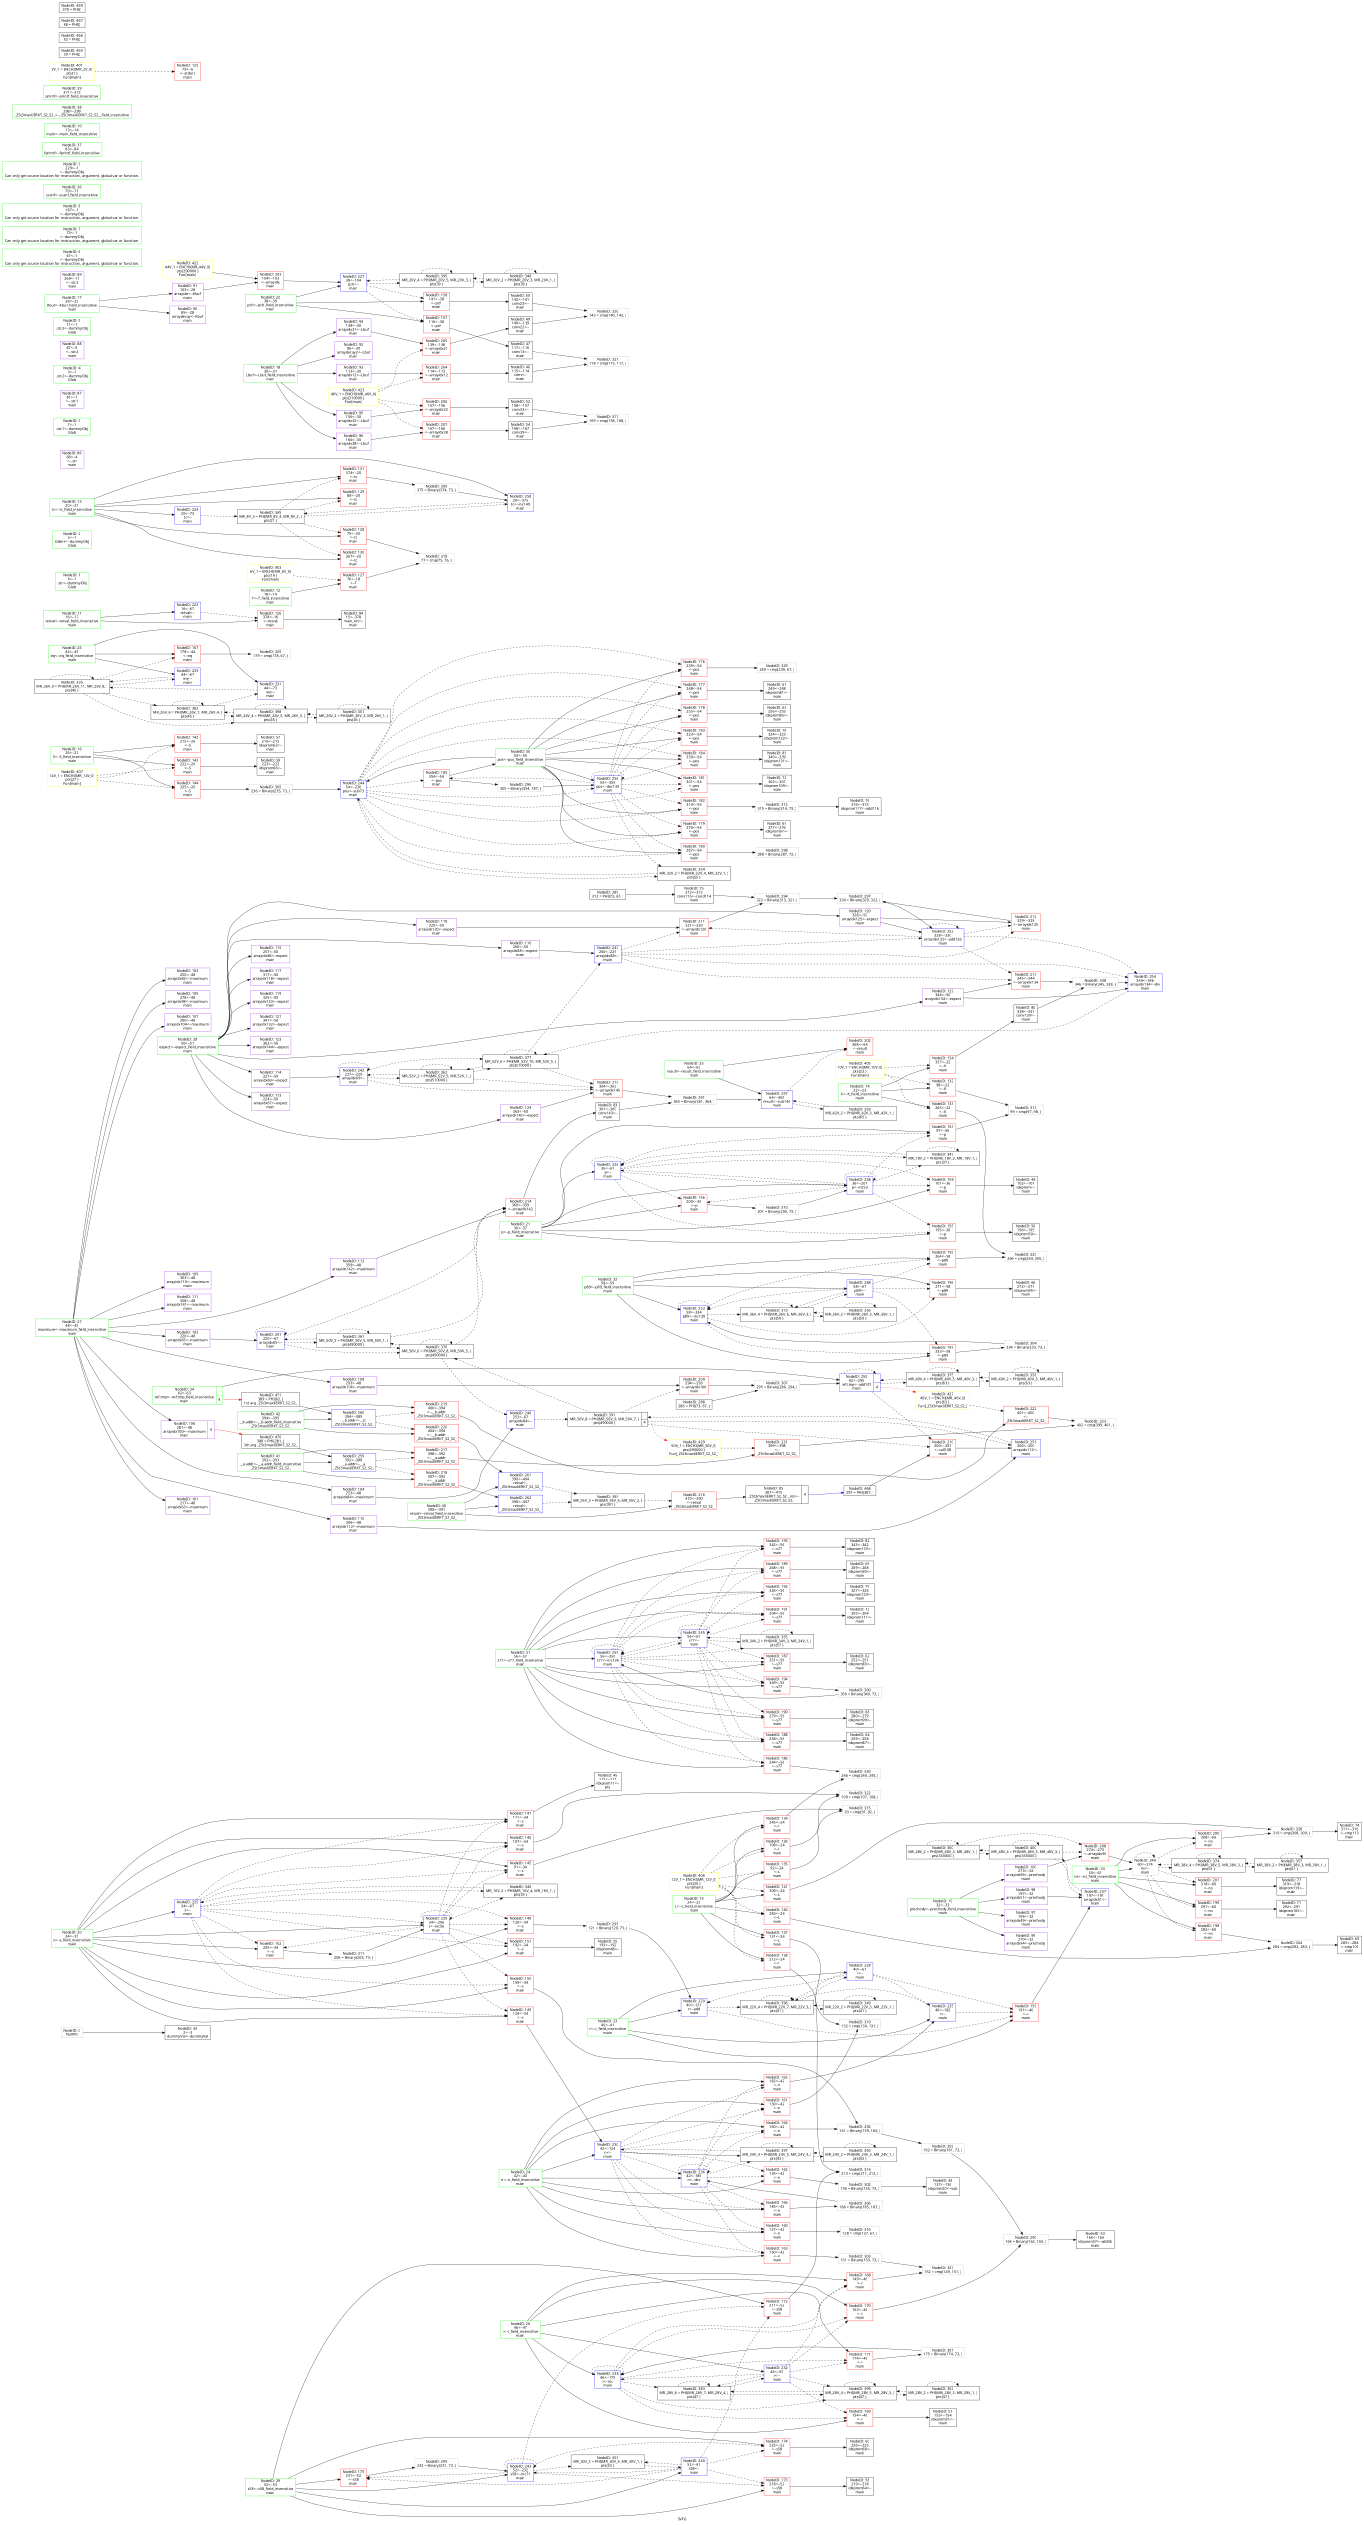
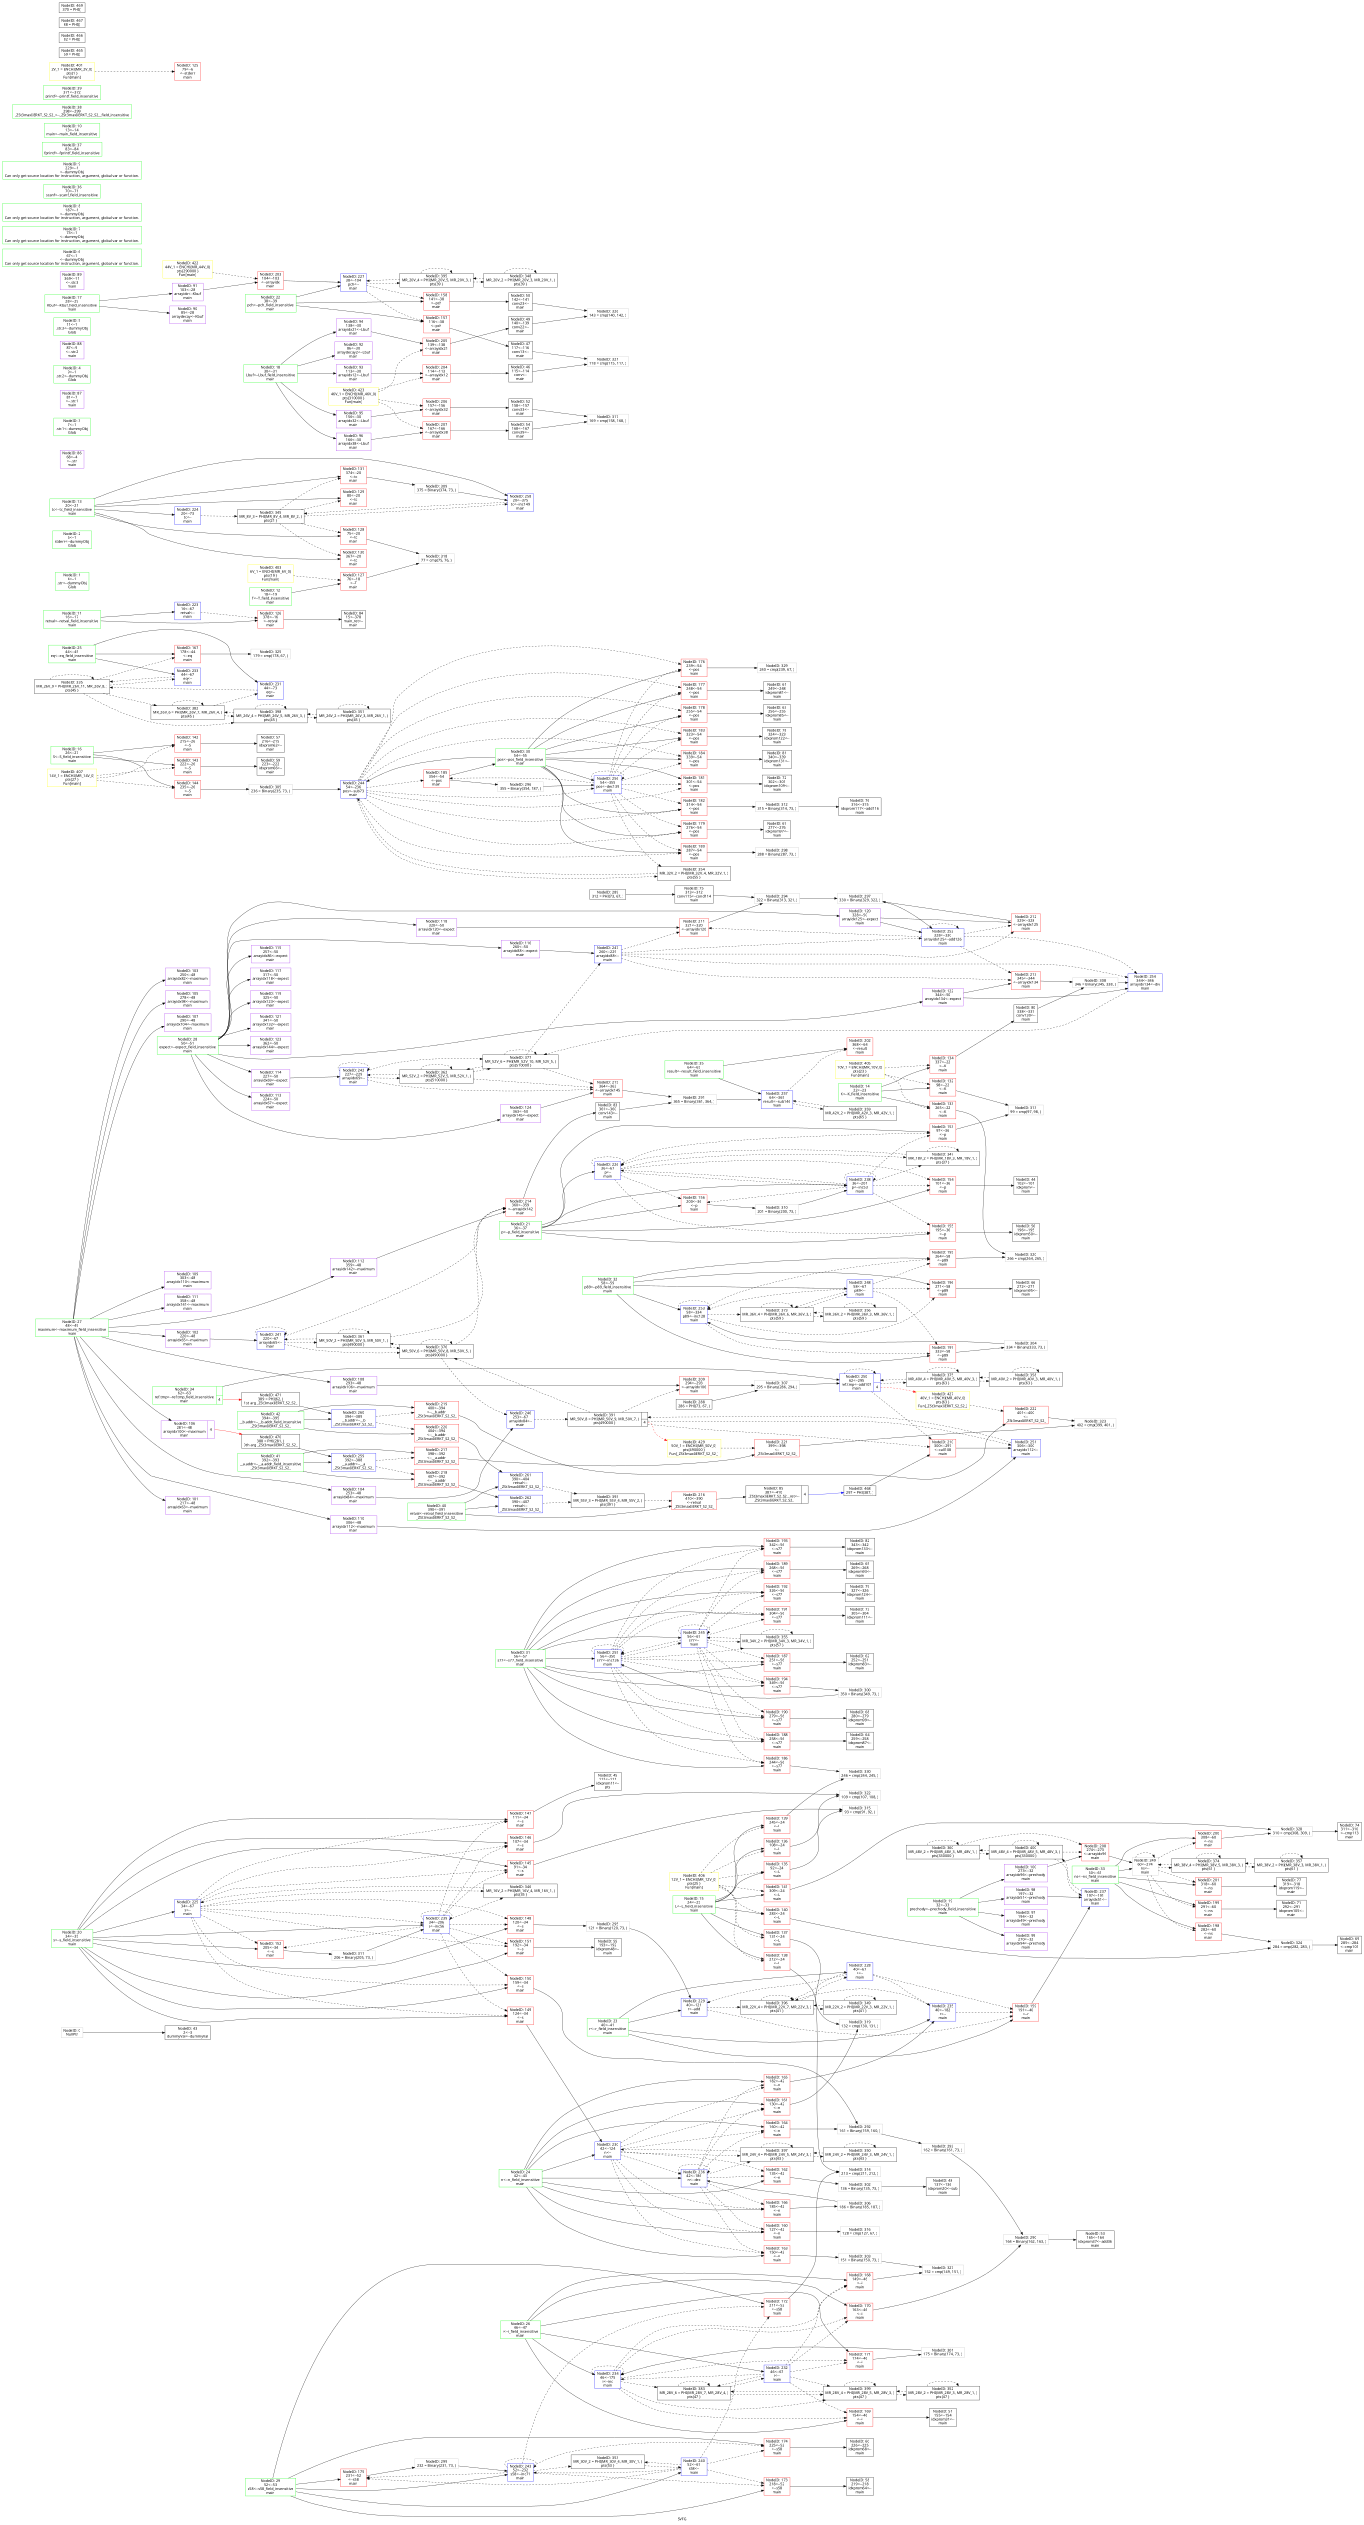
(234, 275) -> (234, 275)
(679, 2154) -> (679, 2154)
